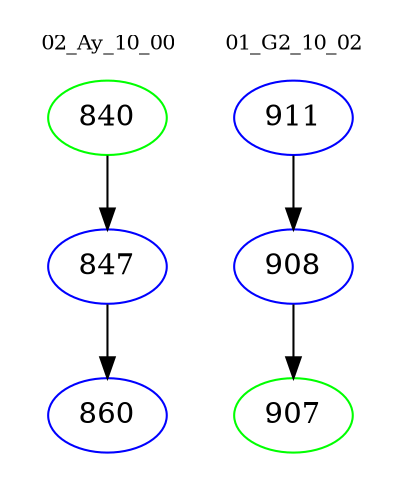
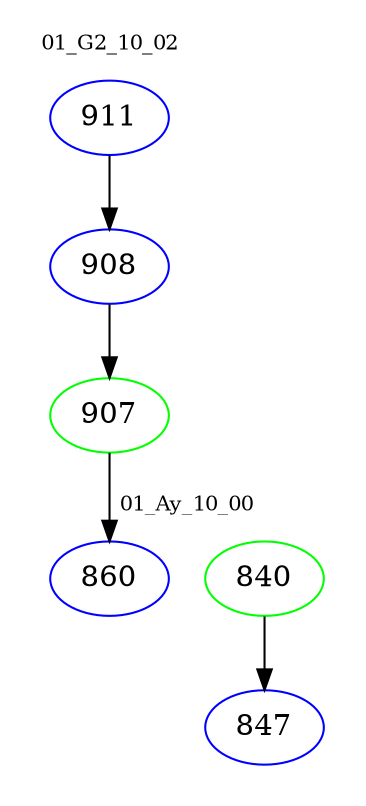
(109, 44) -> (187, 505)
(107, 331) -> (110, 498)
